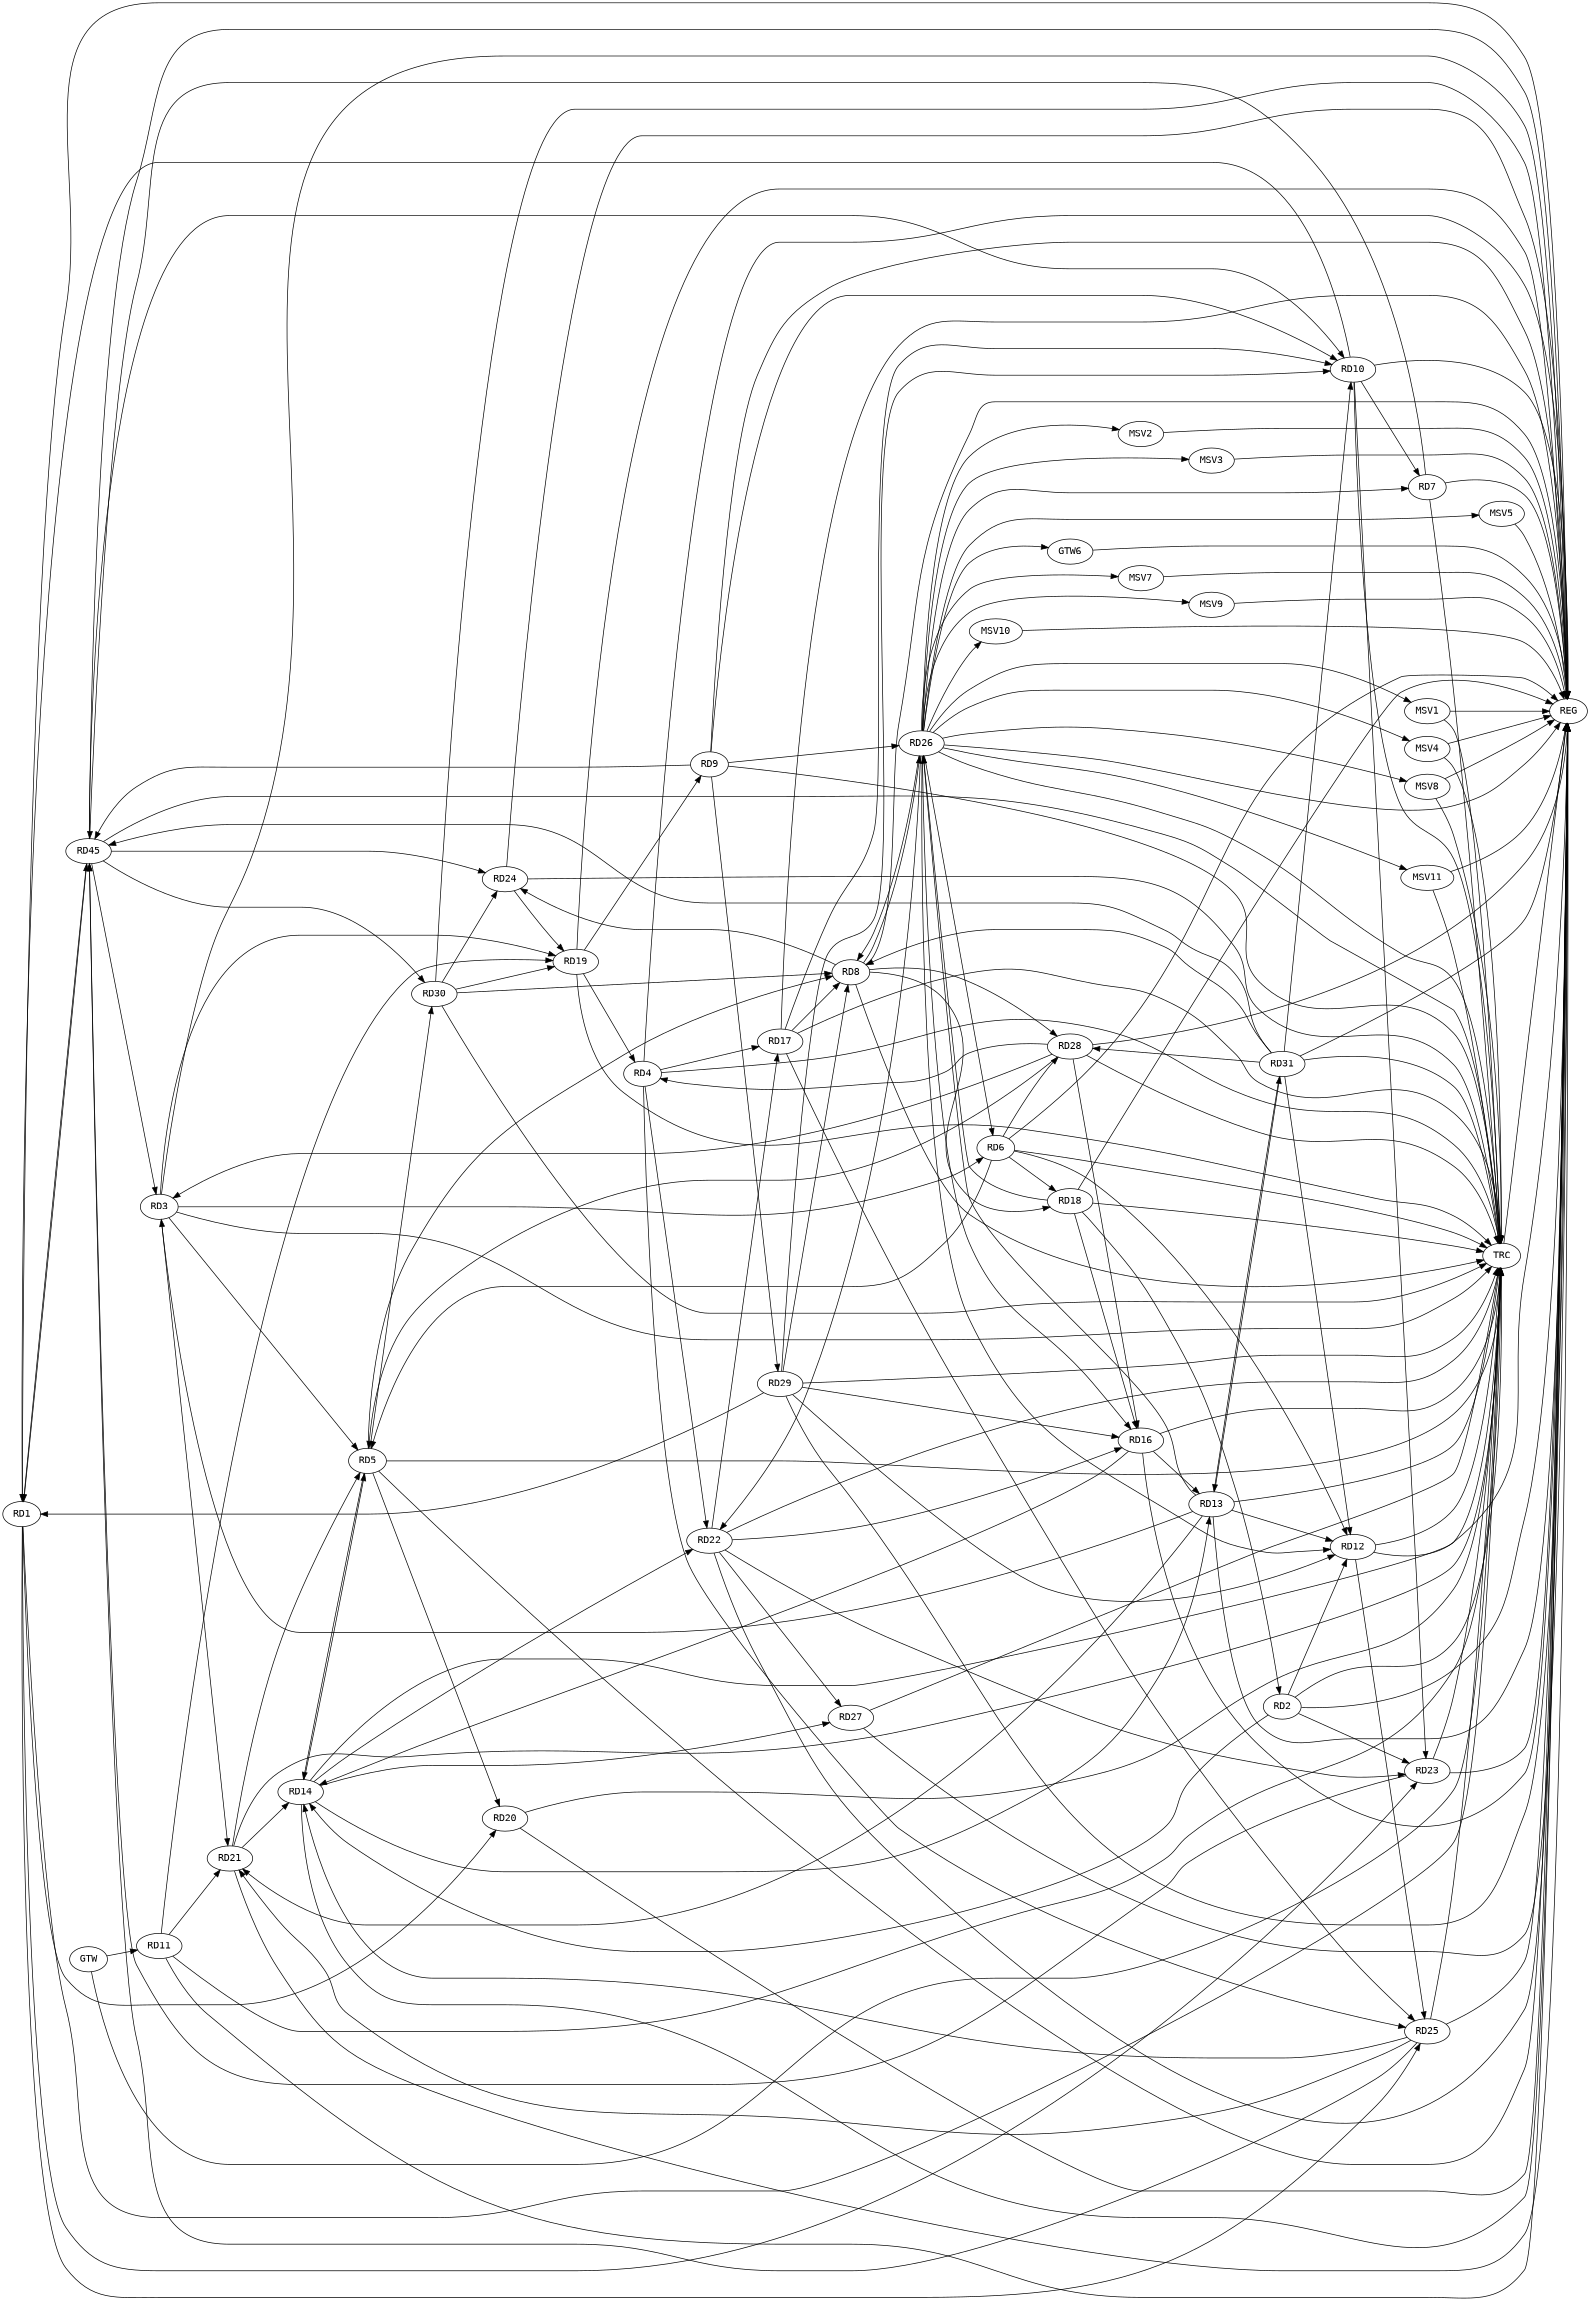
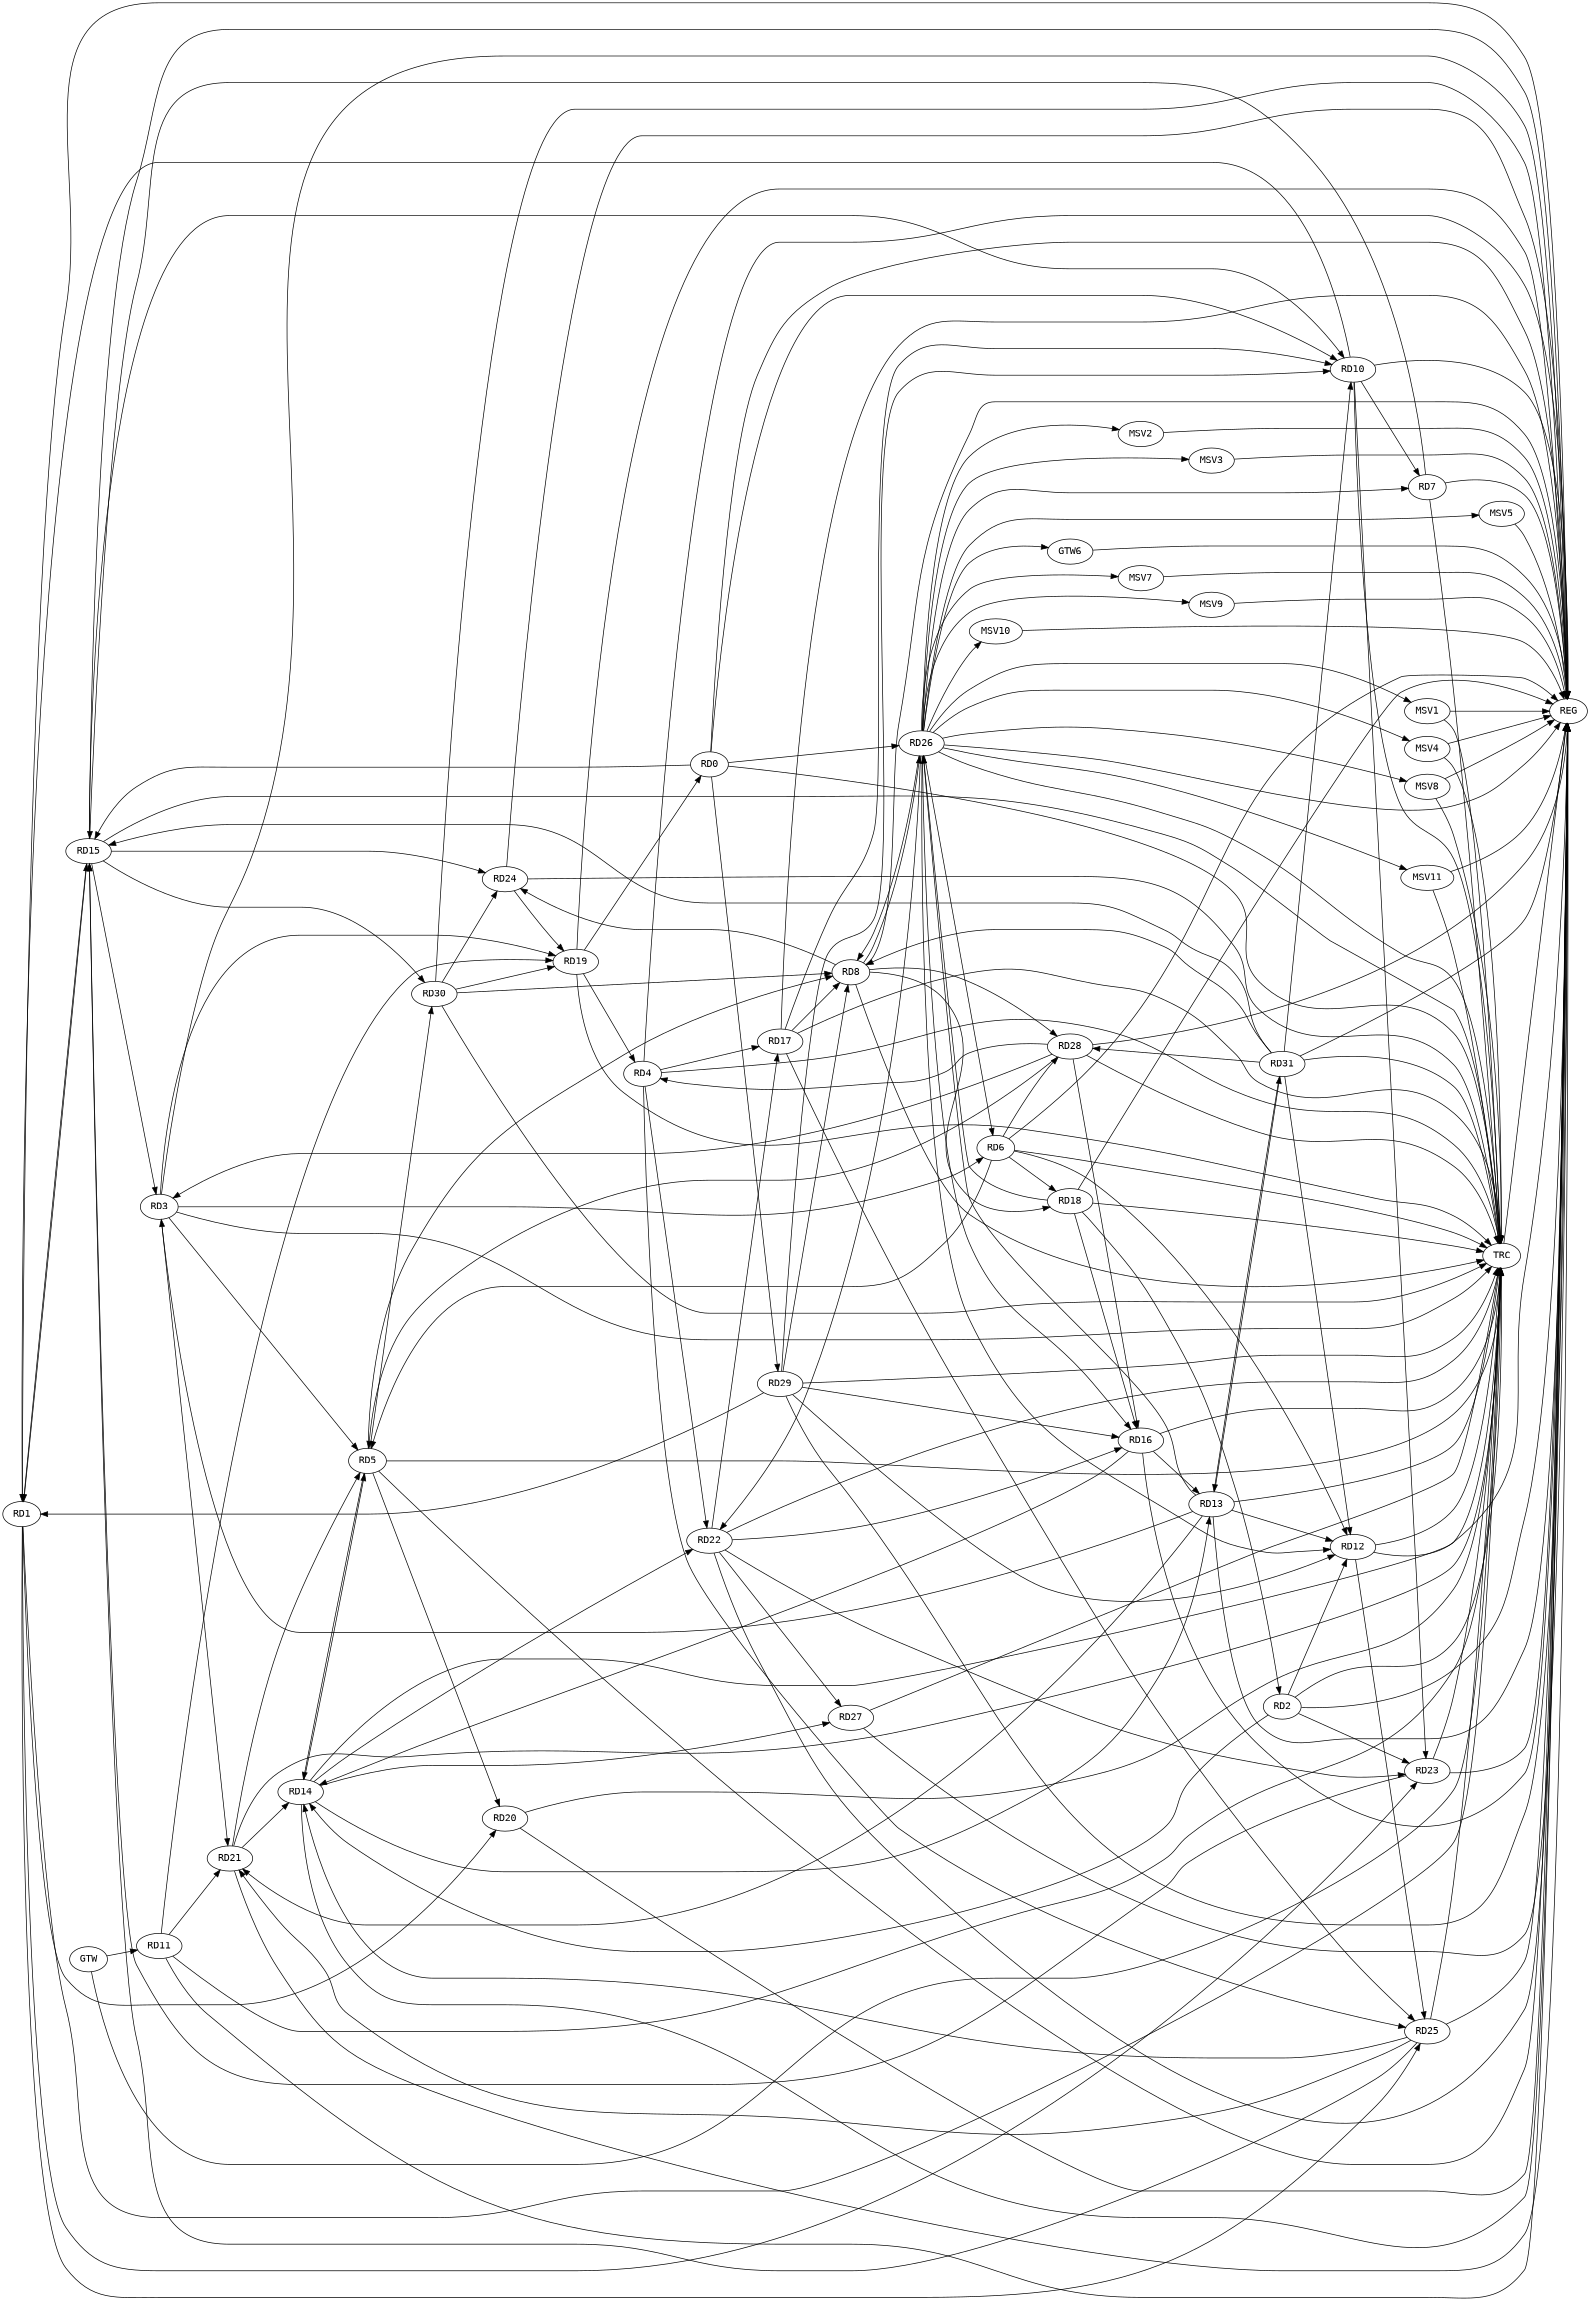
(709, 764) -> (709, 764)
(89, 851) -> (89, 851)
